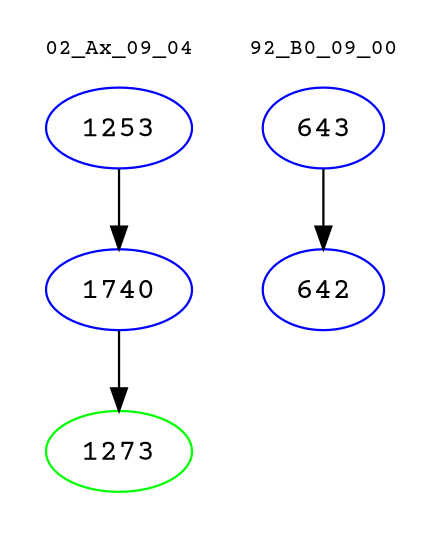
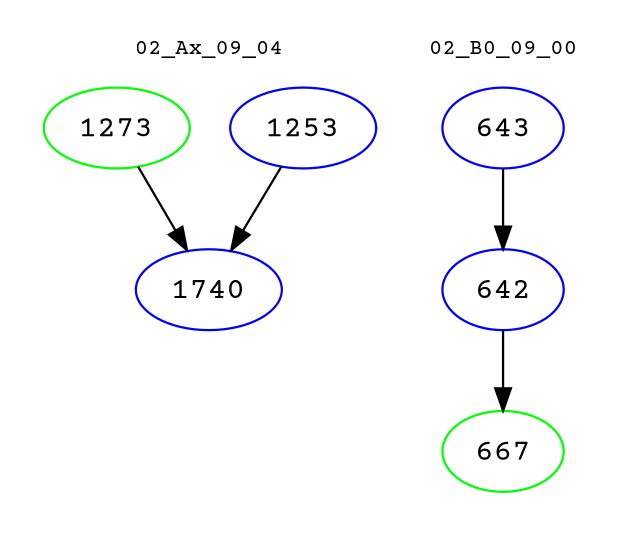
(325, 48) -> (504, 48)
(119, 360) -> (157, 199)
none -> (503, 451)
